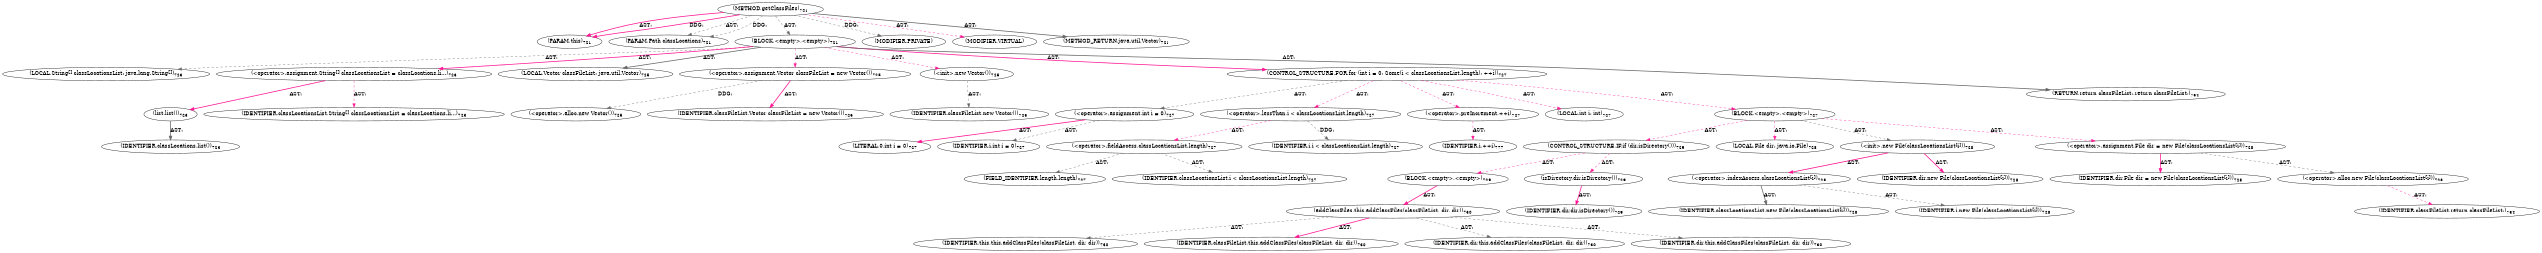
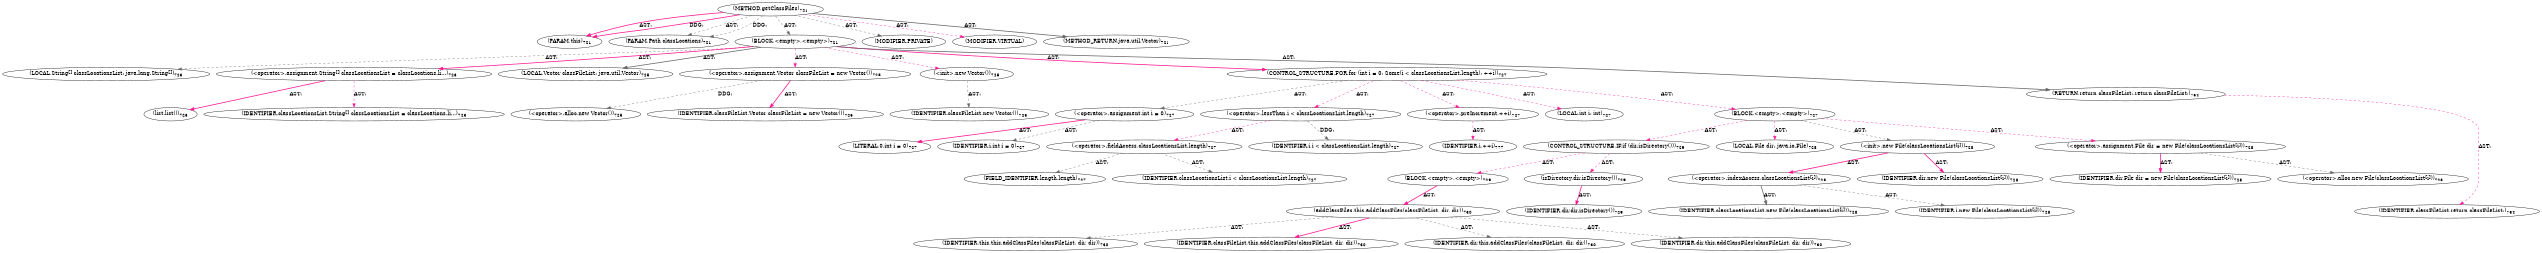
(852, 25) -> (852, 25)
(171, 147) -> none
(2408, 194) -> (2394, 104)
